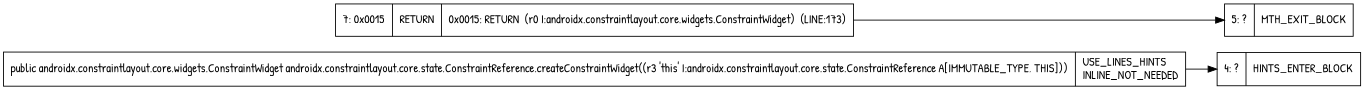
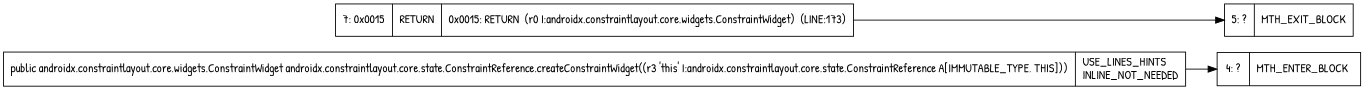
(1303, 69) -> (1303, 69)
